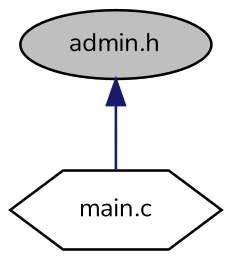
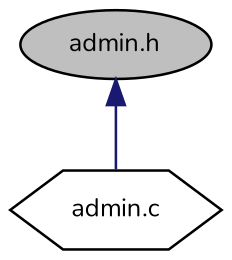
(116, 210) -> (116, 210)
